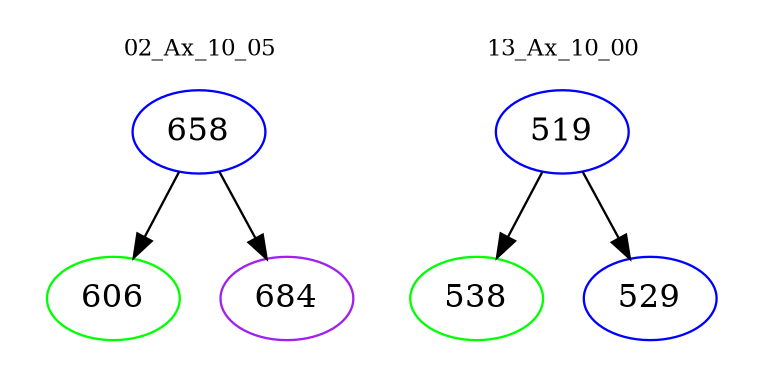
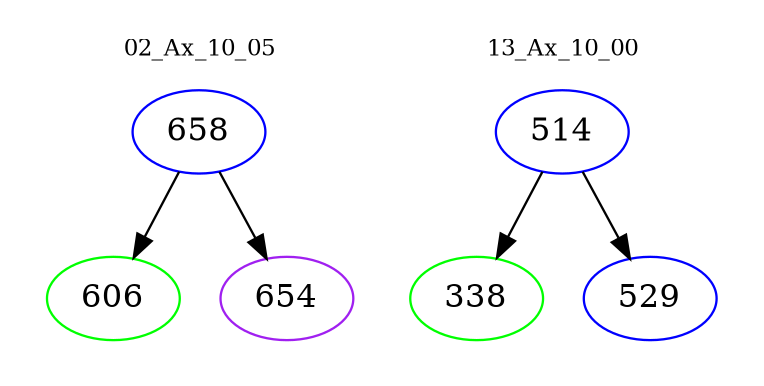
(562, 132) -> (562, 132)
(287, 298) -> (287, 298)
(477, 298) -> (477, 298)
